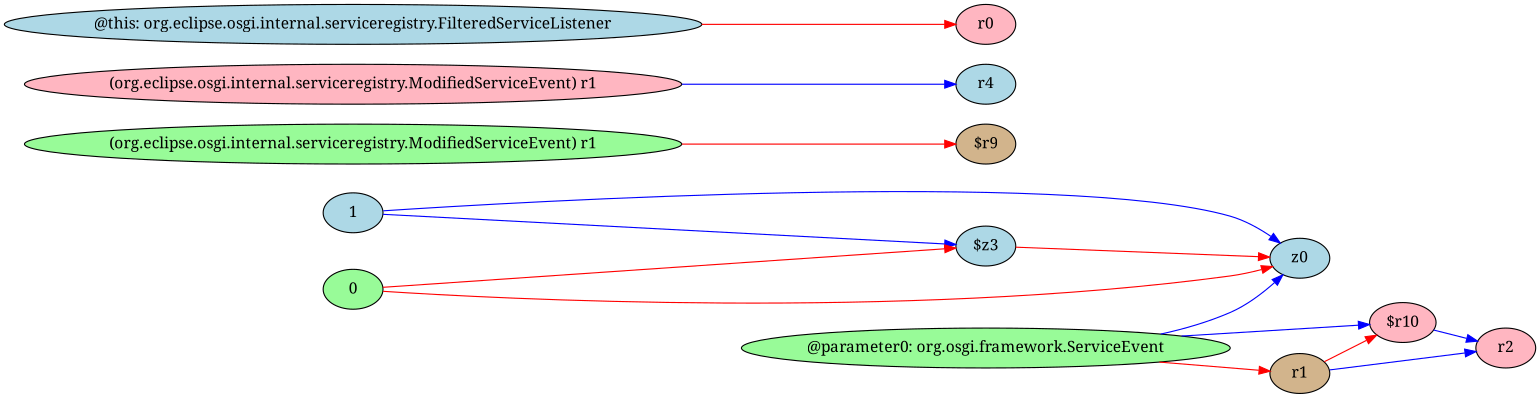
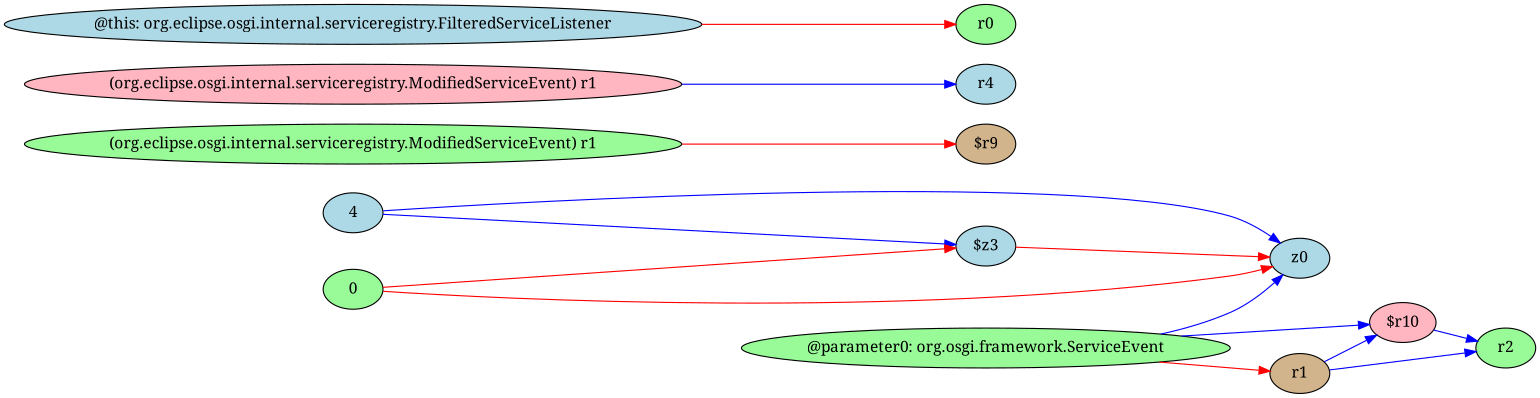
(986, 24) -> (986, 24)
(353, 213) -> (353, 213)
(1506, 348) -> (1506, 348)
(1345, 351) -> (1345, 351)
